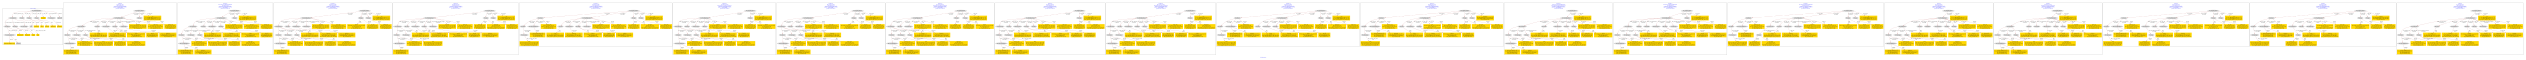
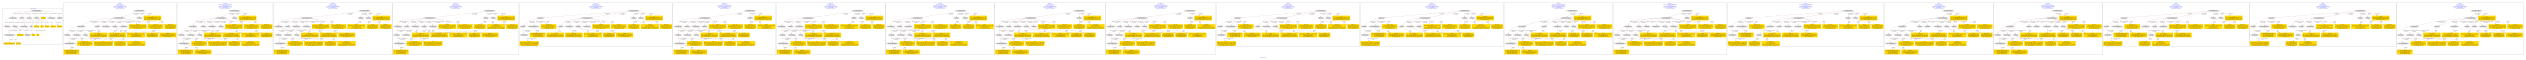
(28, 35) -> (28, 35)
(18, 43) -> (18, 43)
